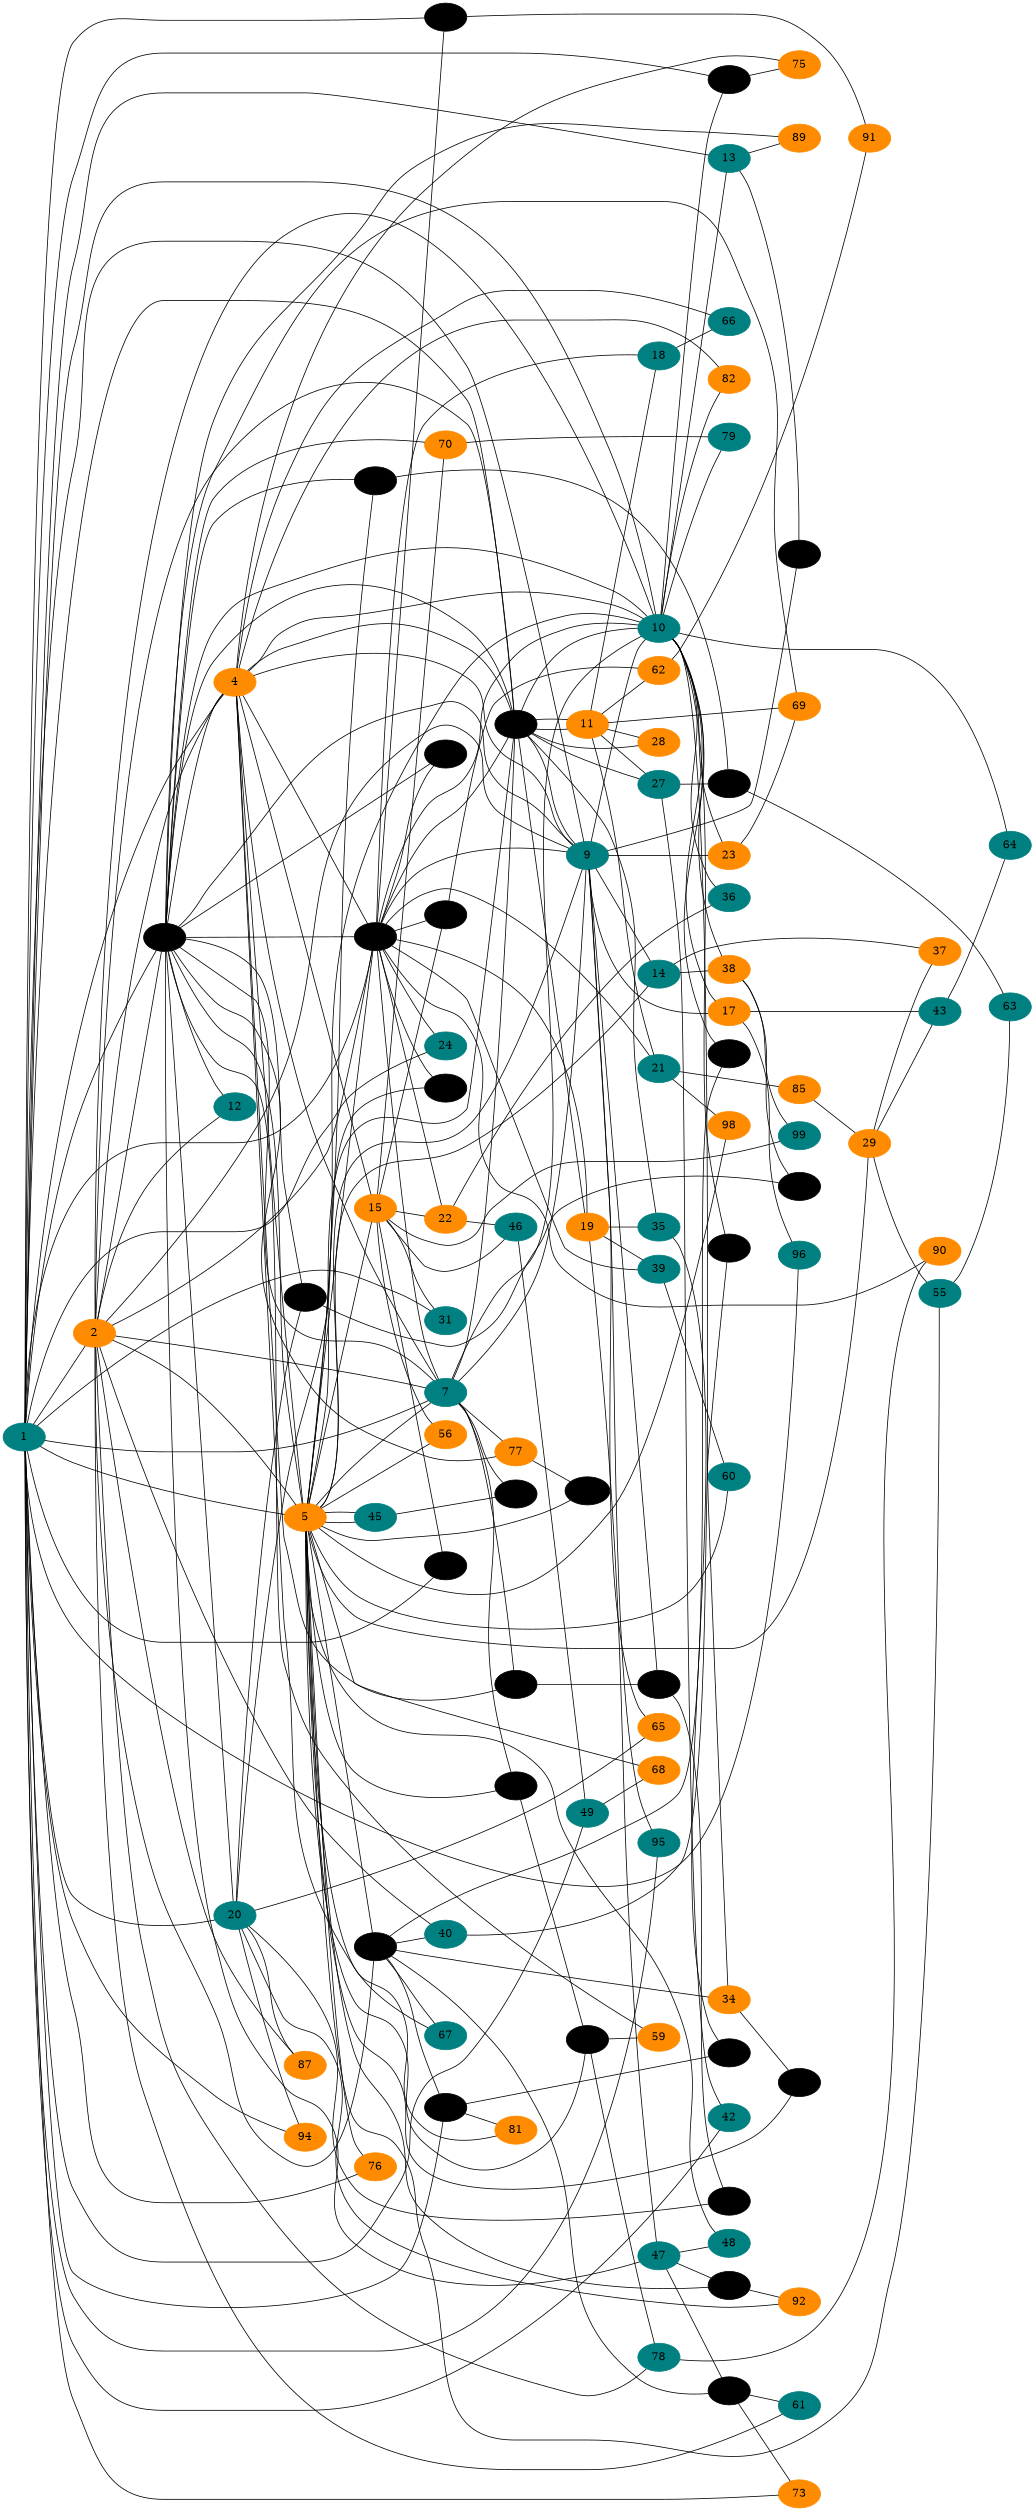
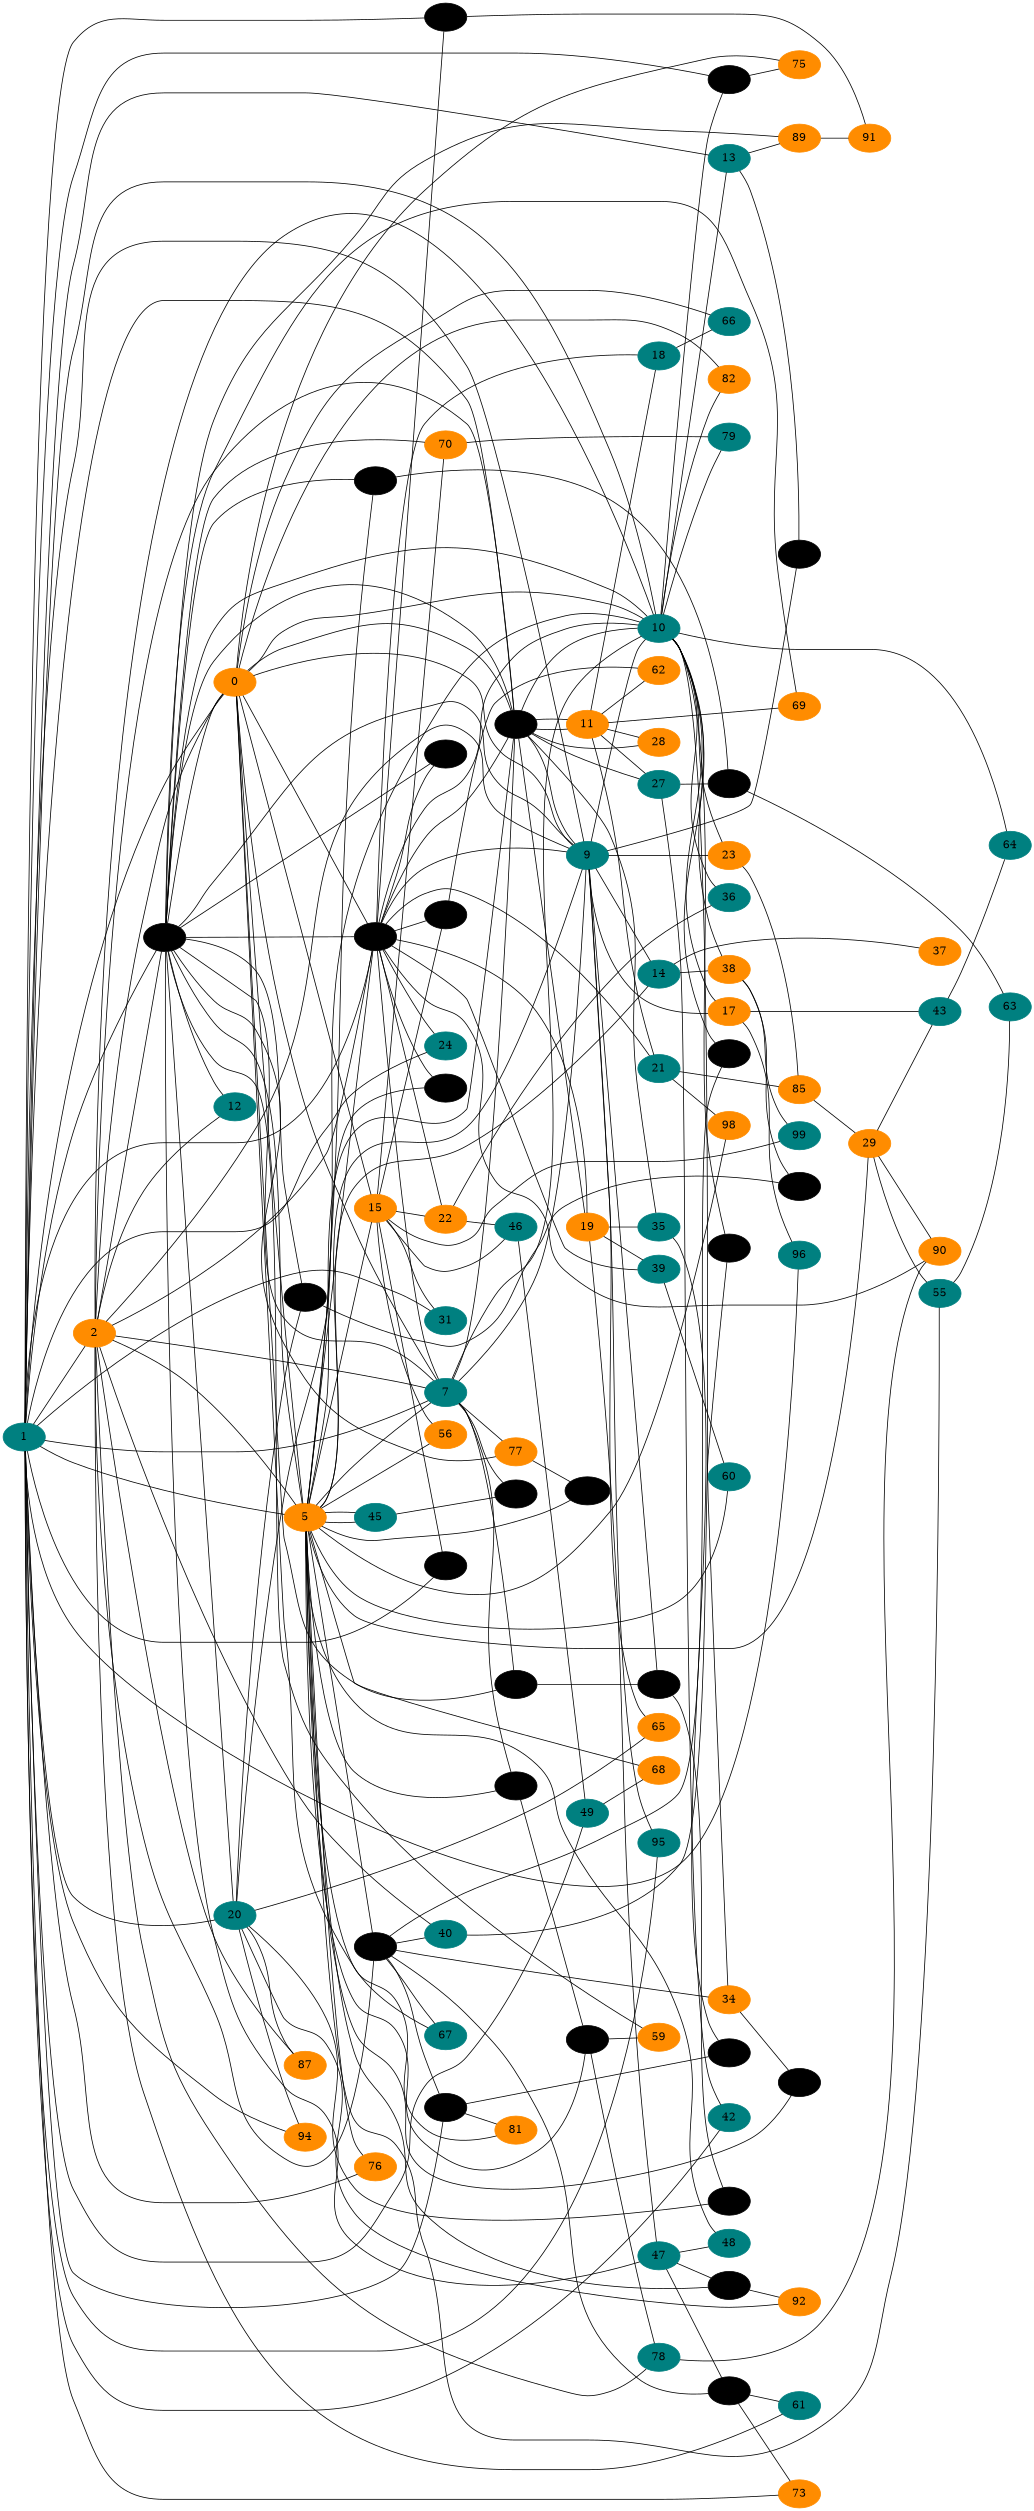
(786, 427) -> (835, 138)
(235, 682) -> (235, 682)
(773, 784) -> (783, 967)
(899, 1046) -> (905, 1197)
